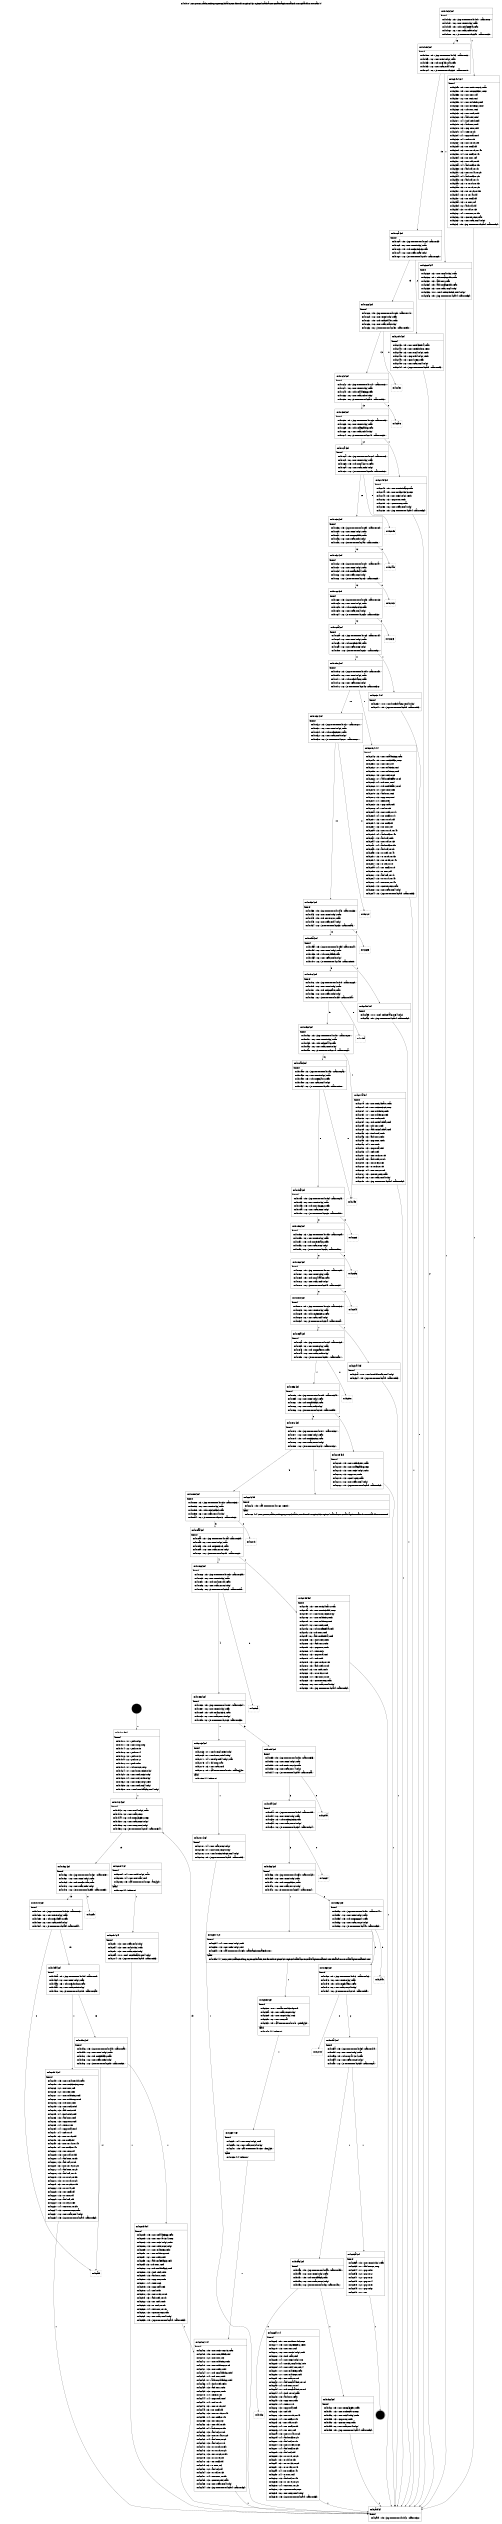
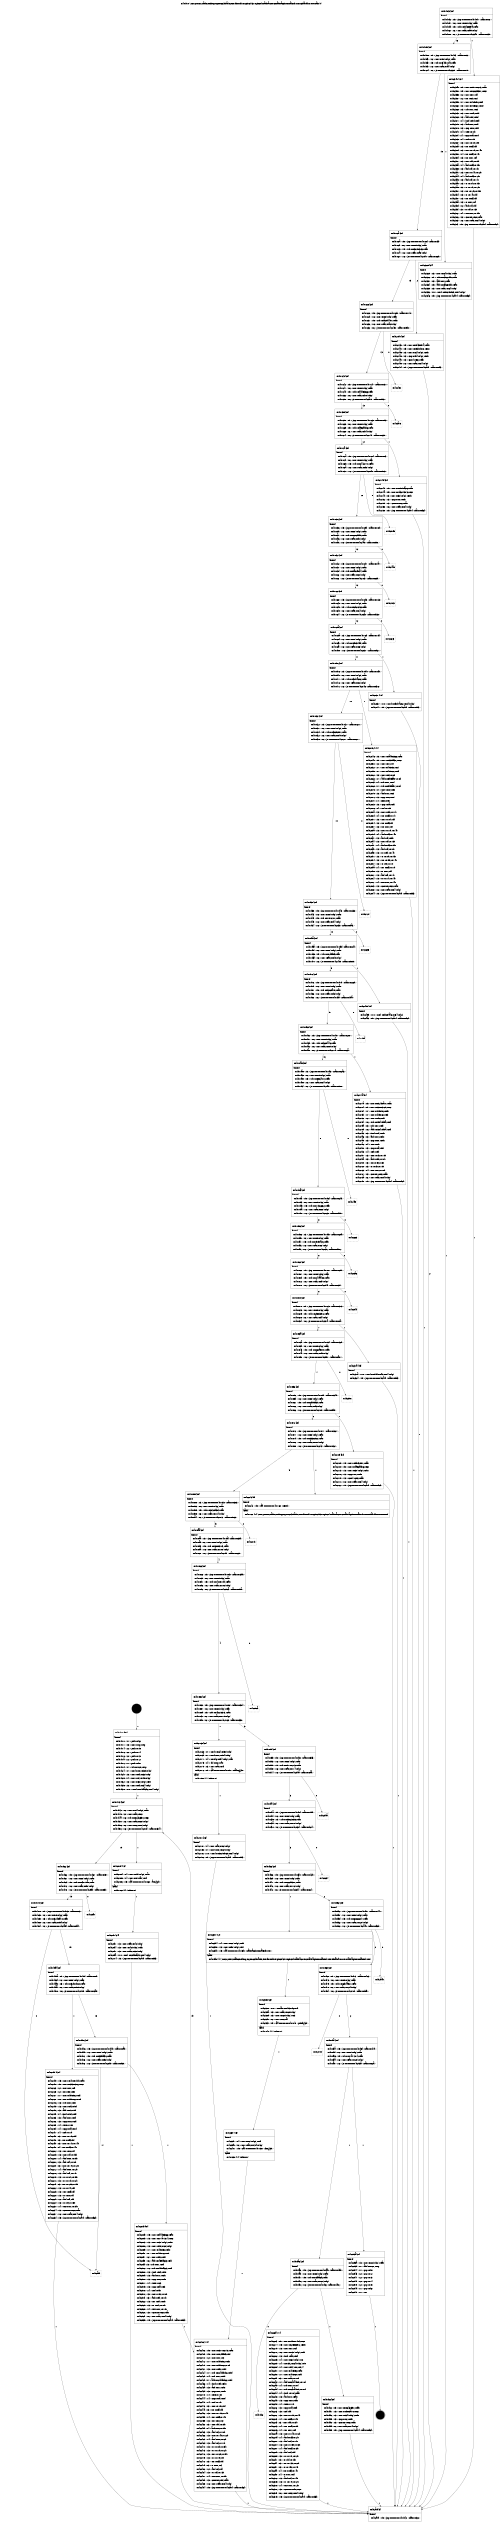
(352, 1125) -> (362, 1072)
(323, 1643) -> none
none -> (137, 1847)
